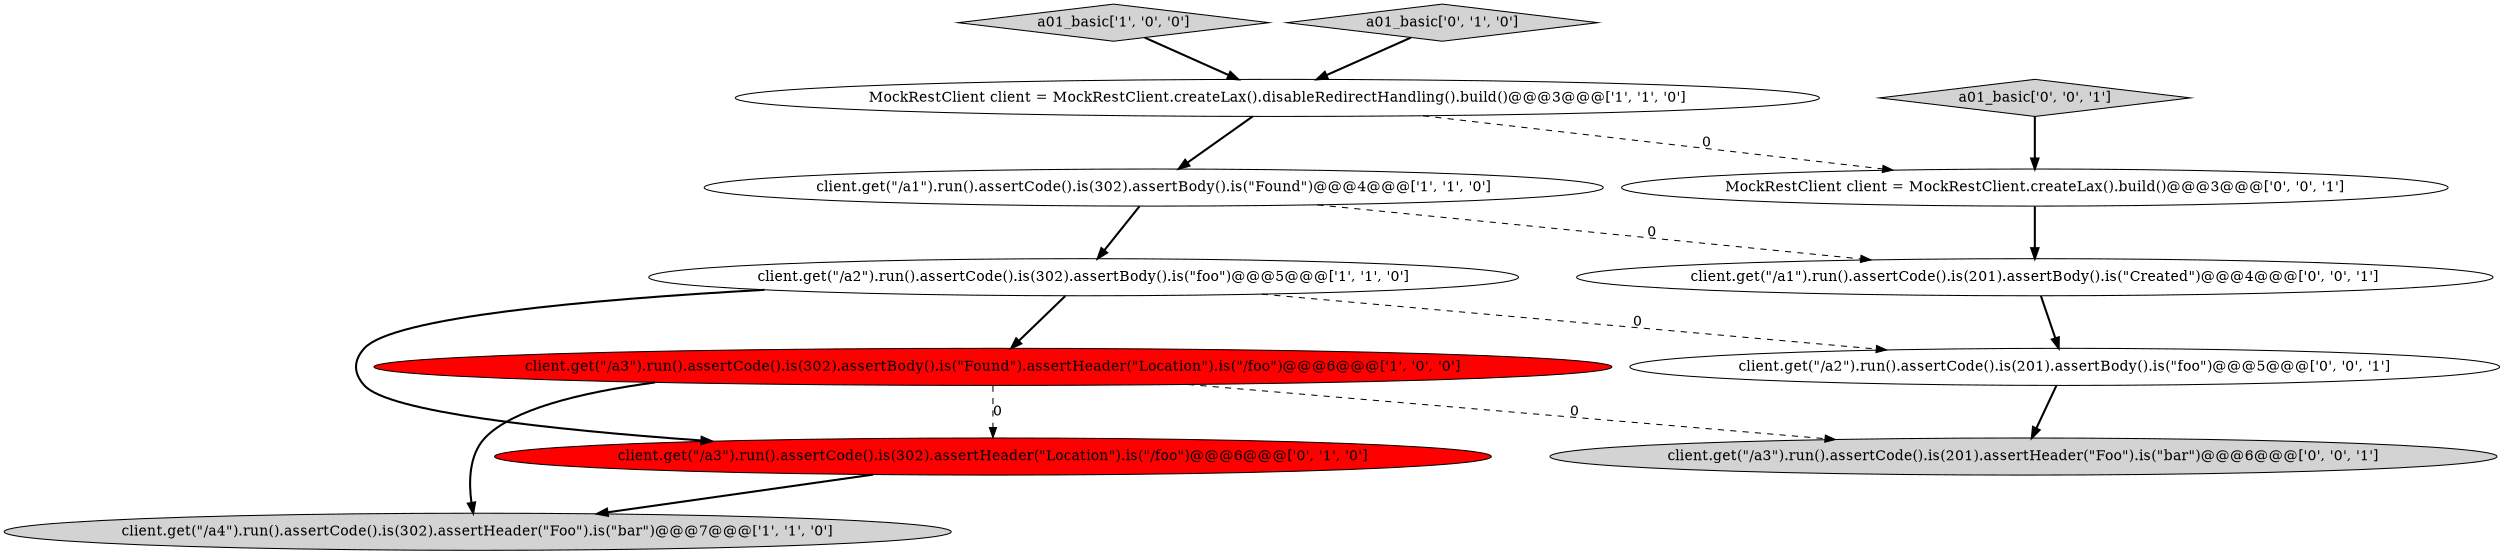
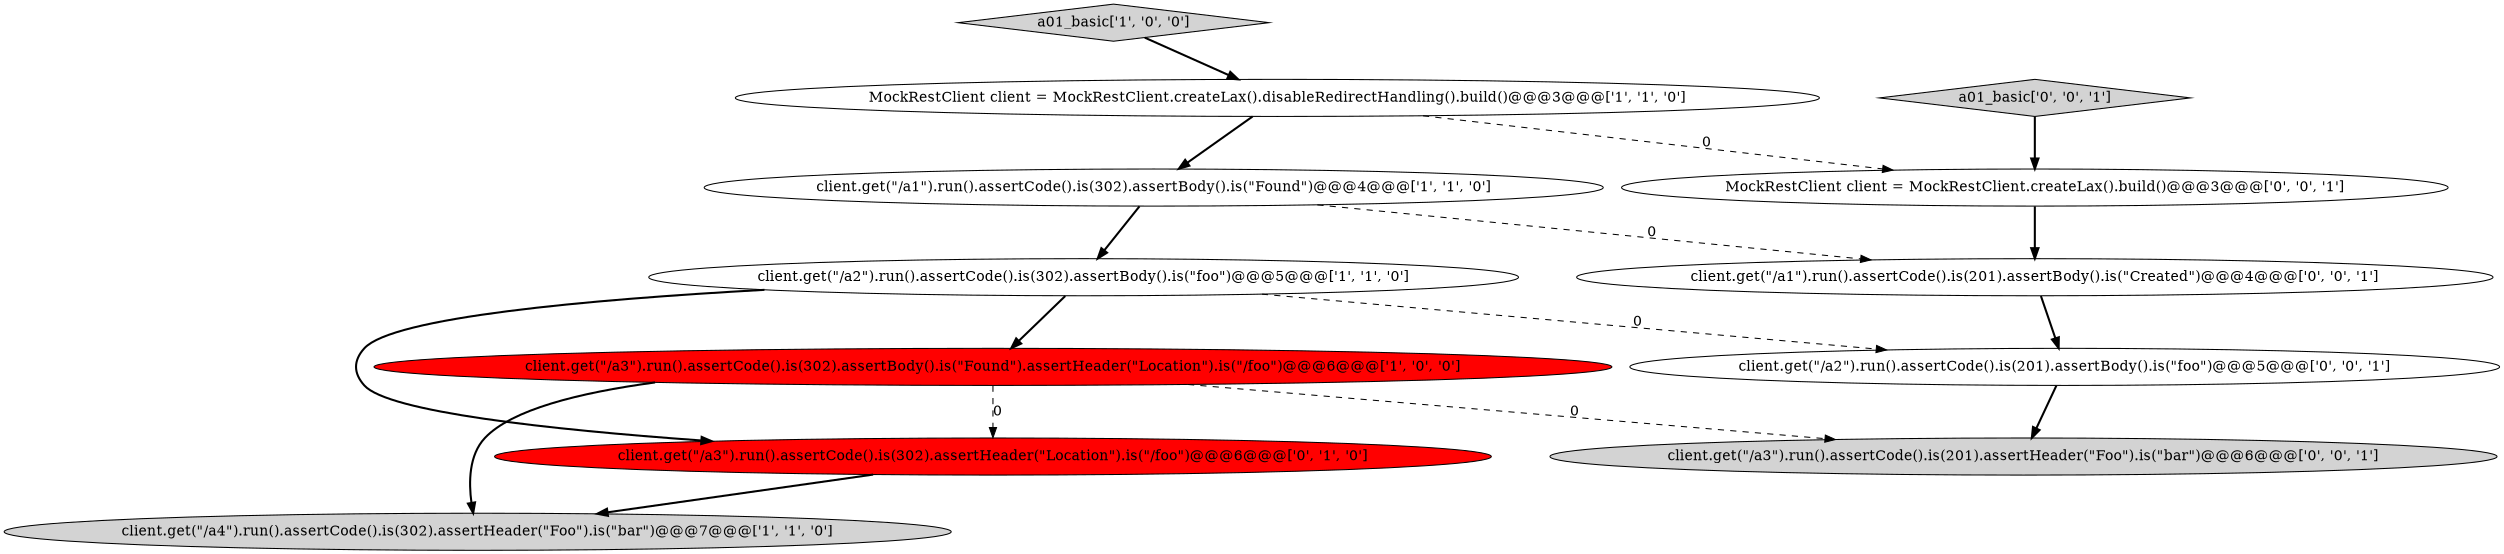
(1442, 23) -> none
